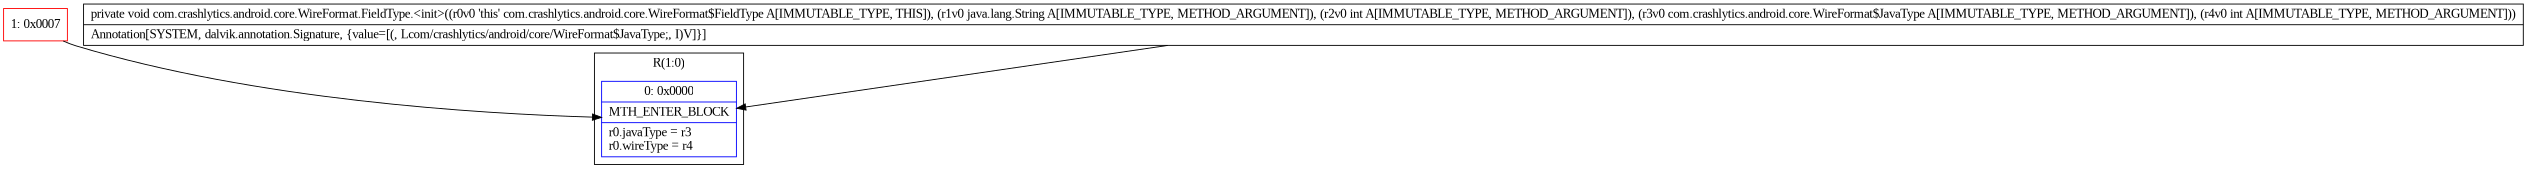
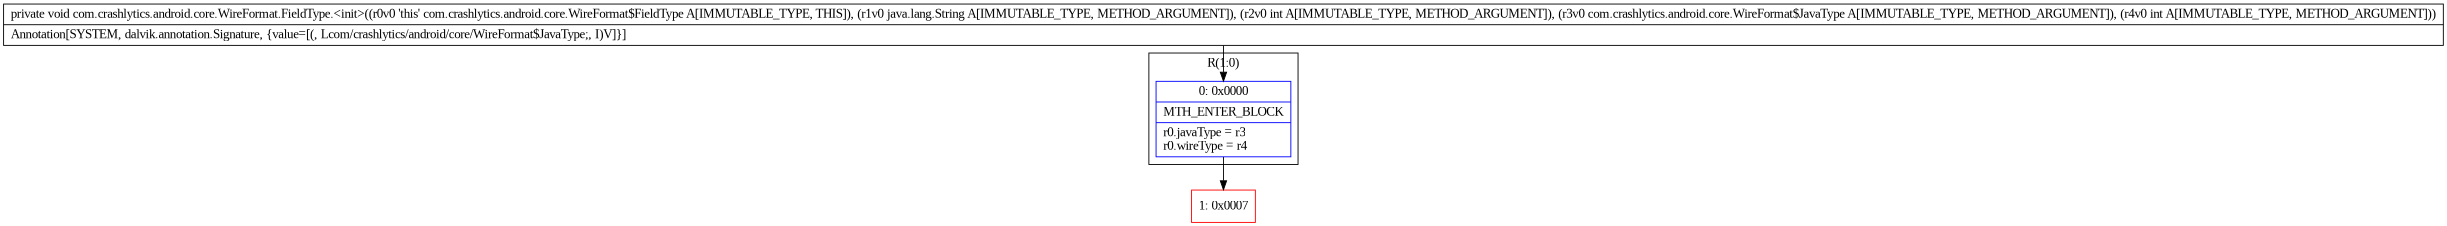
(325, 96) -> (1223, 170)
